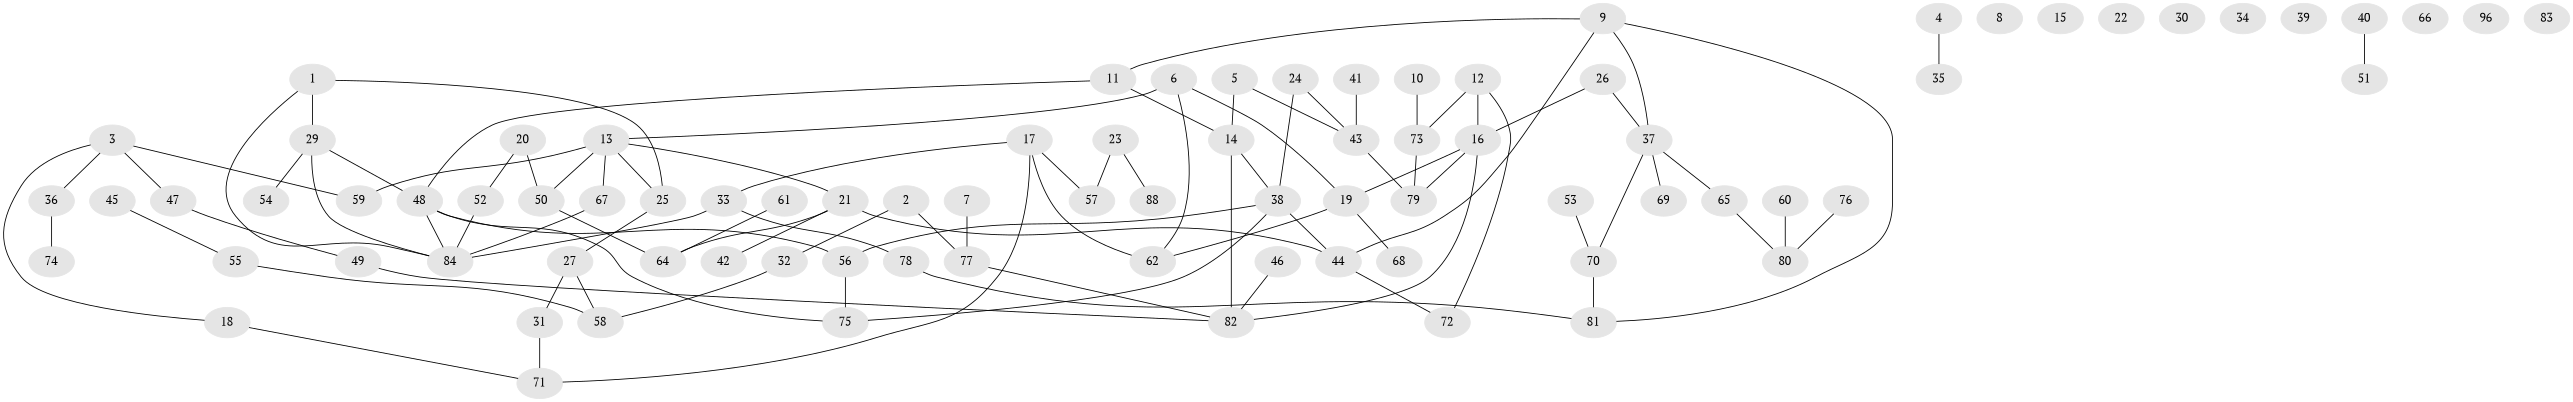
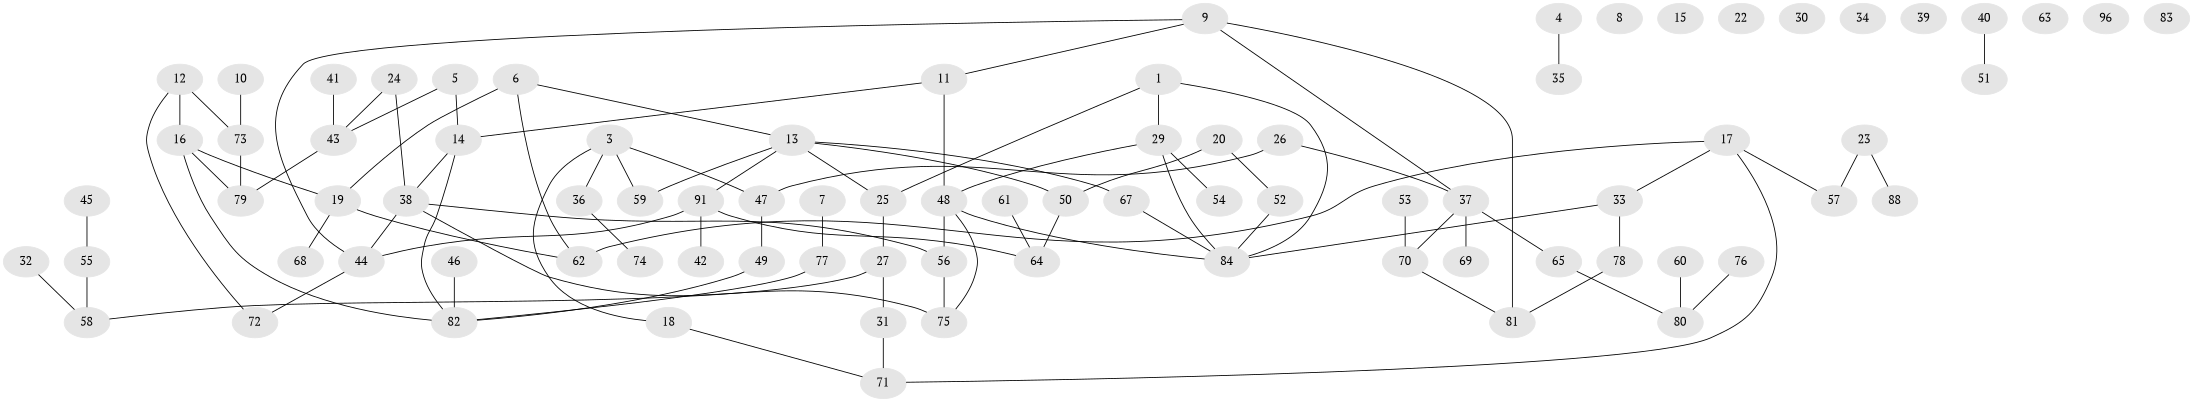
(2425, 19) -> (2045, 19)
(1532, 114) -> (996, 169)
(845, 201) -> (701, 201)
(906, 201) -> none
